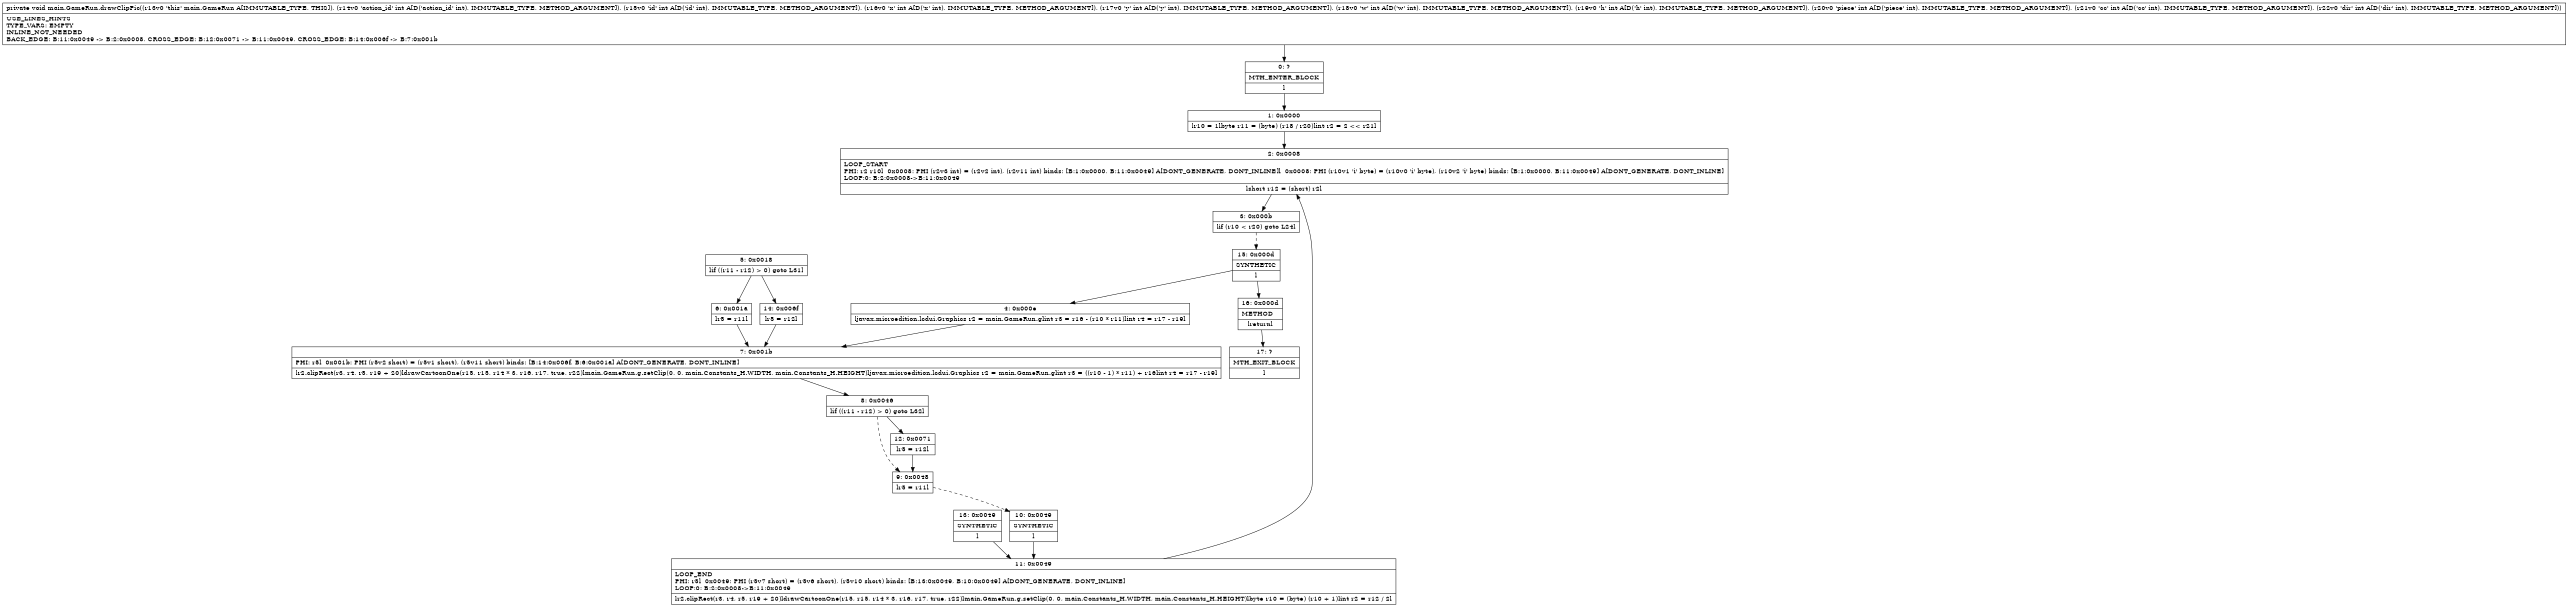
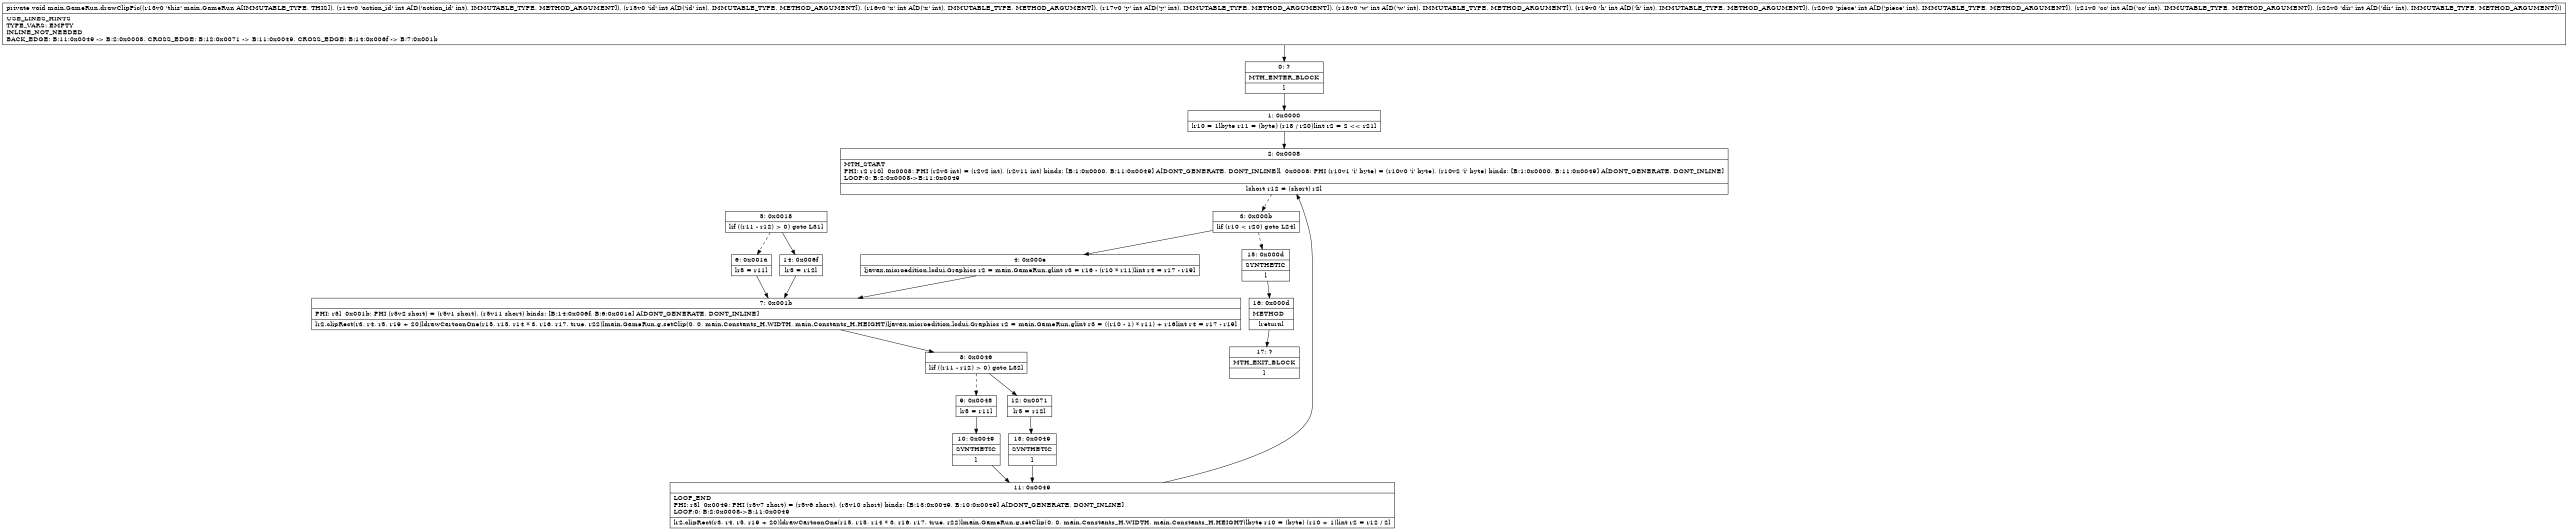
(866, 164) -> (865, 164)
(1268, 201) -> (1268, 201)
(1154, 287) -> (1151, 242)
(745, 288) -> (765, 242)
(913, 461) -> (1031, 423)
(970, 497) -> (976, 423)
